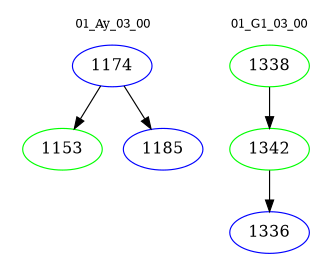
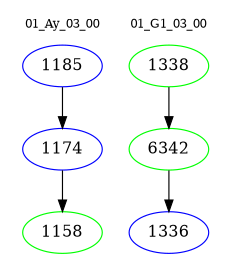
(134, 102) -> (62, 102)
(62, 149) -> (62, 233)
(270, 149) -> (169, 149)
